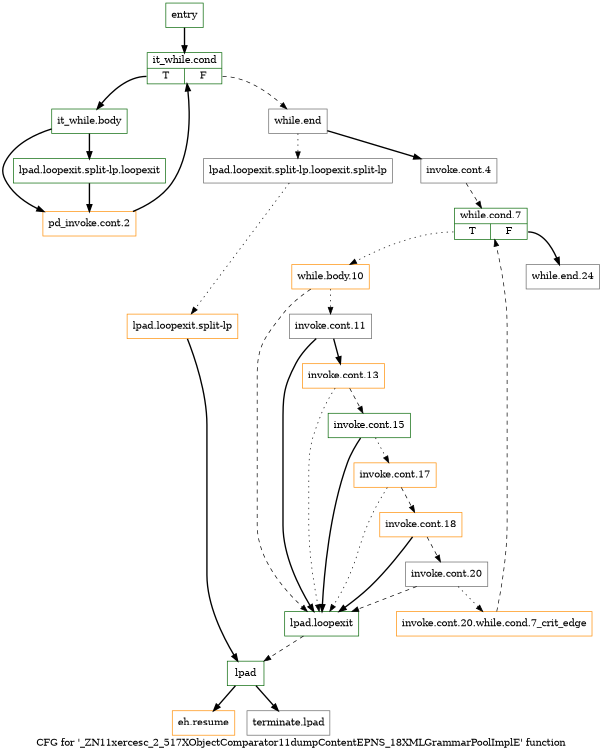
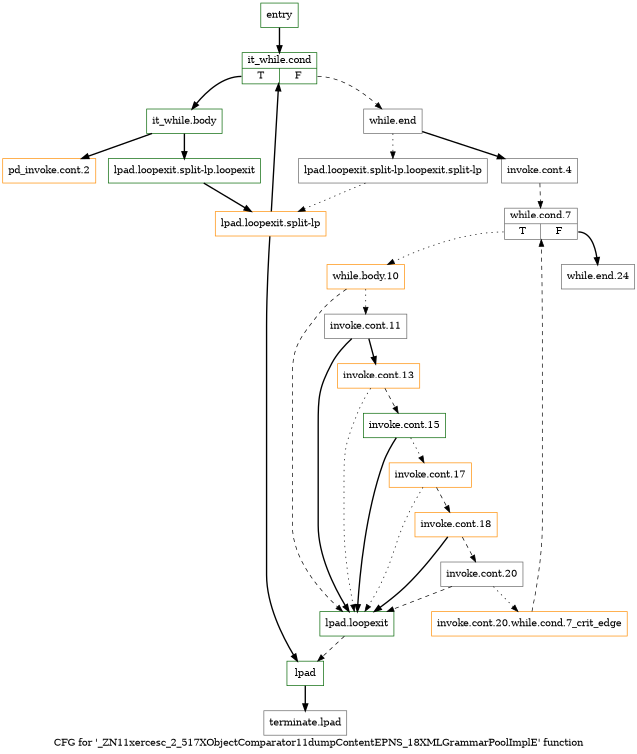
(182, 162) -> (275, 151)
(89, 194) -> (224, 195)
(491, 224) -> (541, 224)
(204, 723) -> none
